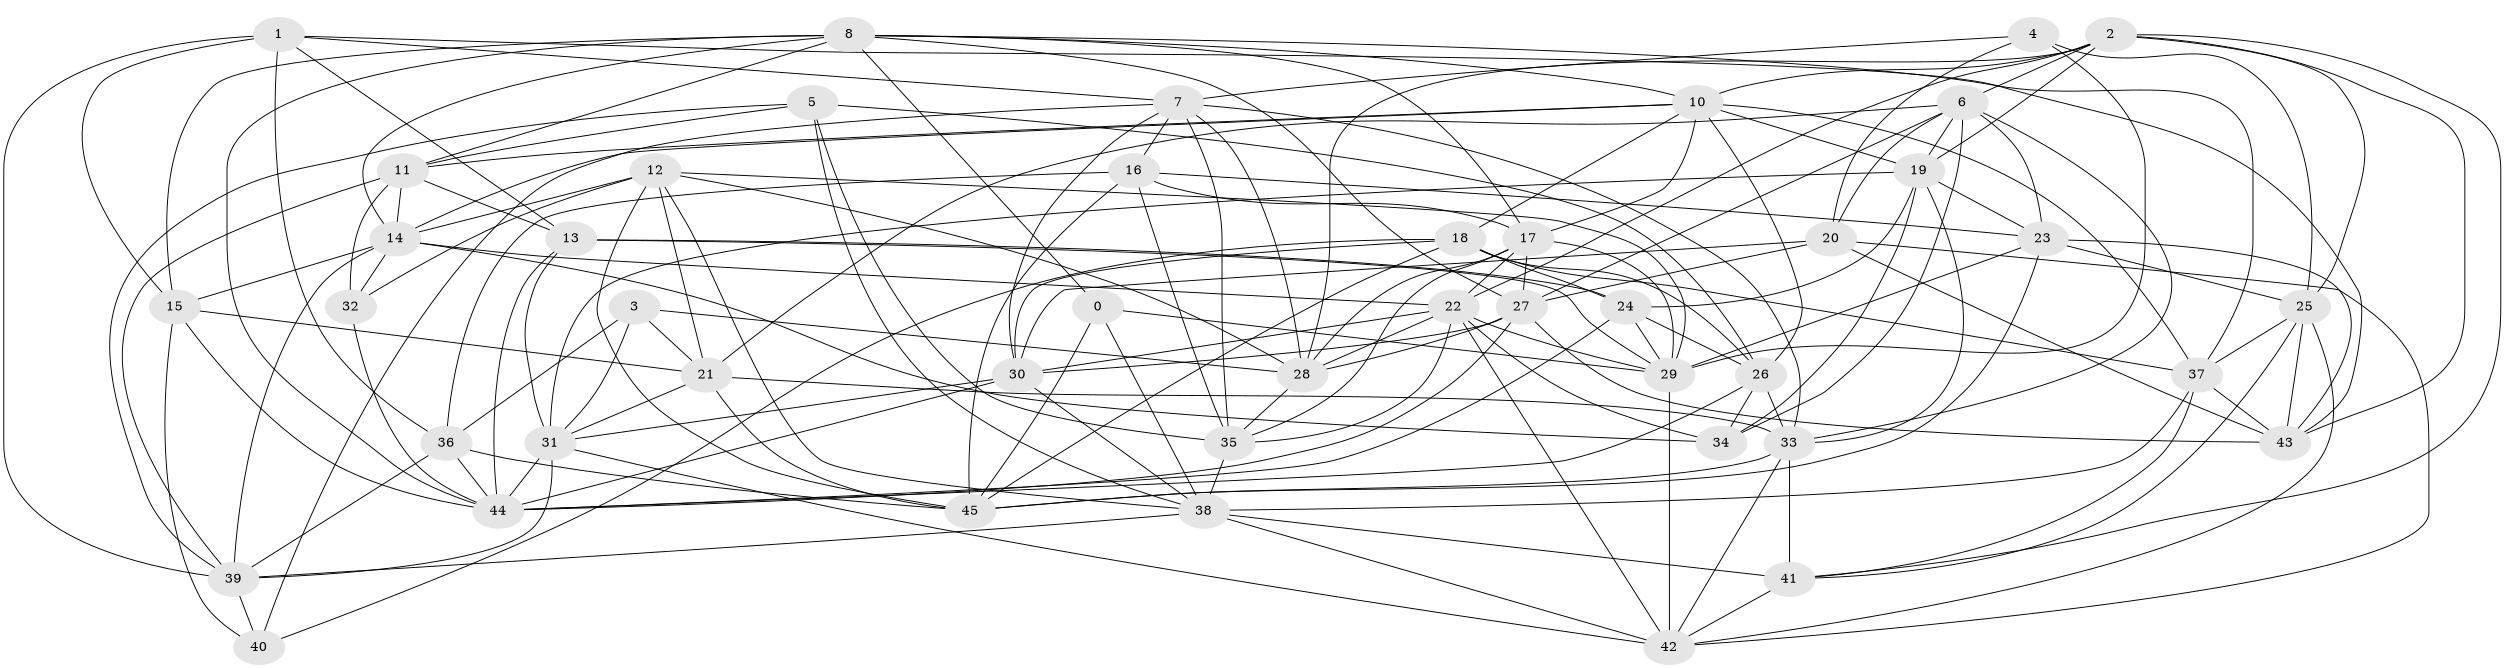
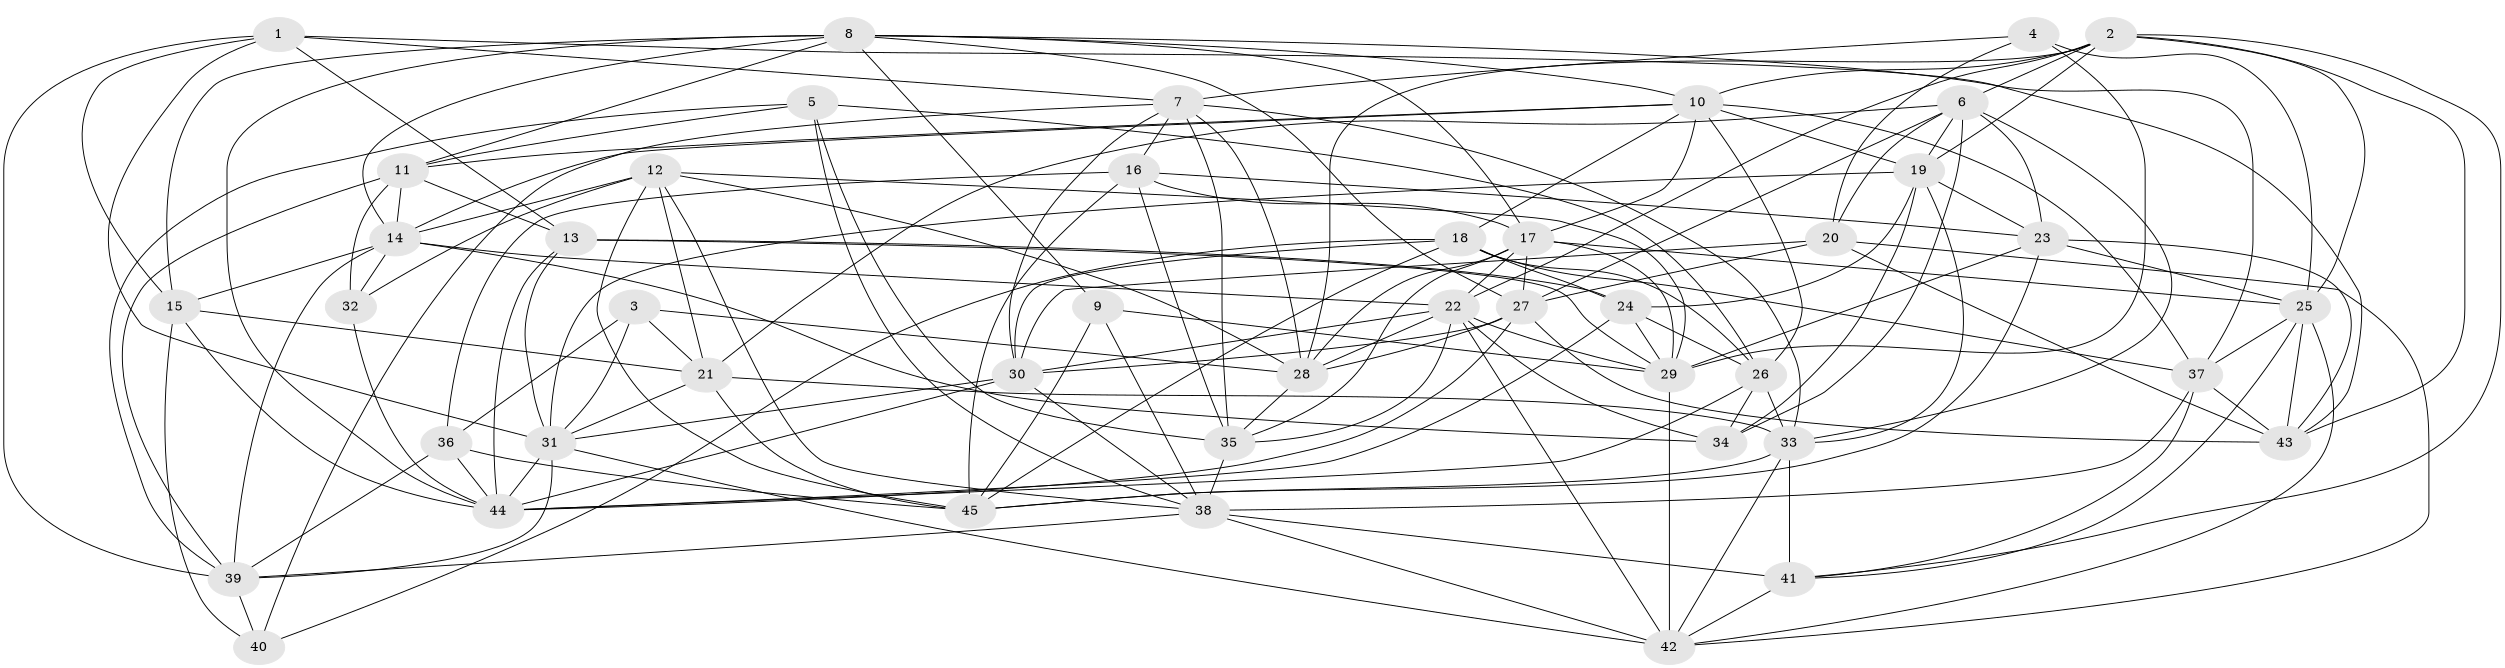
(292, 256) -> (164, 335)
none -> (1917, 273)
(1098, 307) -> (1098, 307)
